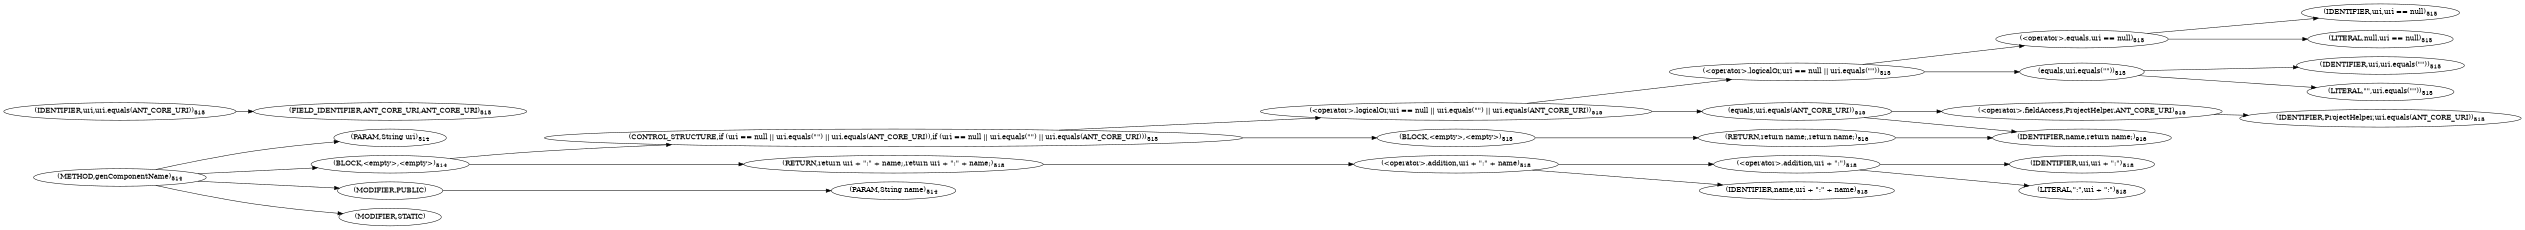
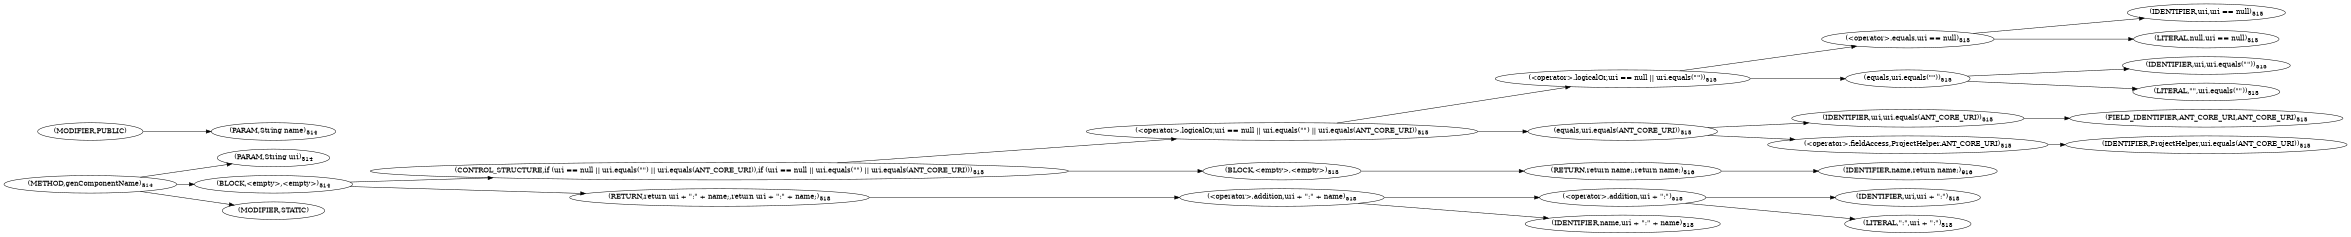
(1938, 125) -> (1756, 125)
(266, 185) -> none
